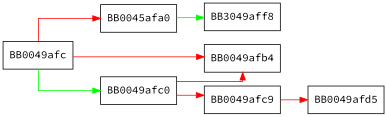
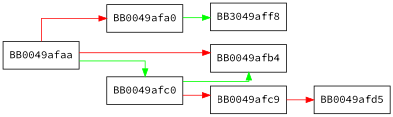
(139, 18) -> (145, 18)
(38, 55) -> (41, 55)
(210, 81) -> (217, 81)
